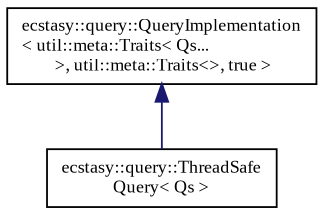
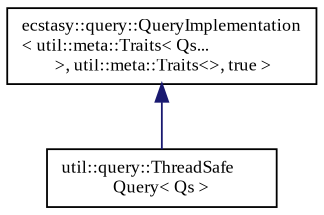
(162, 178) -> (162, 178)
